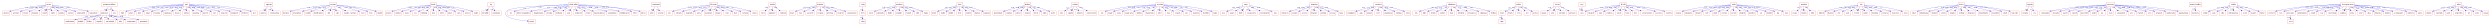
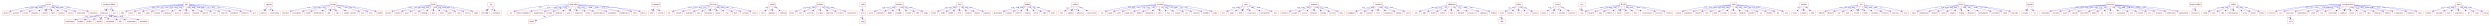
(524, 7) -> (546, 18)
